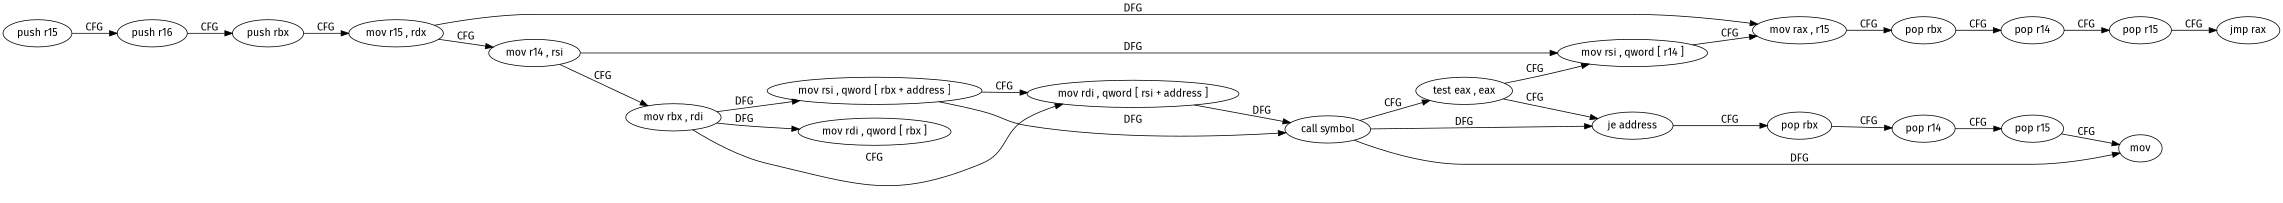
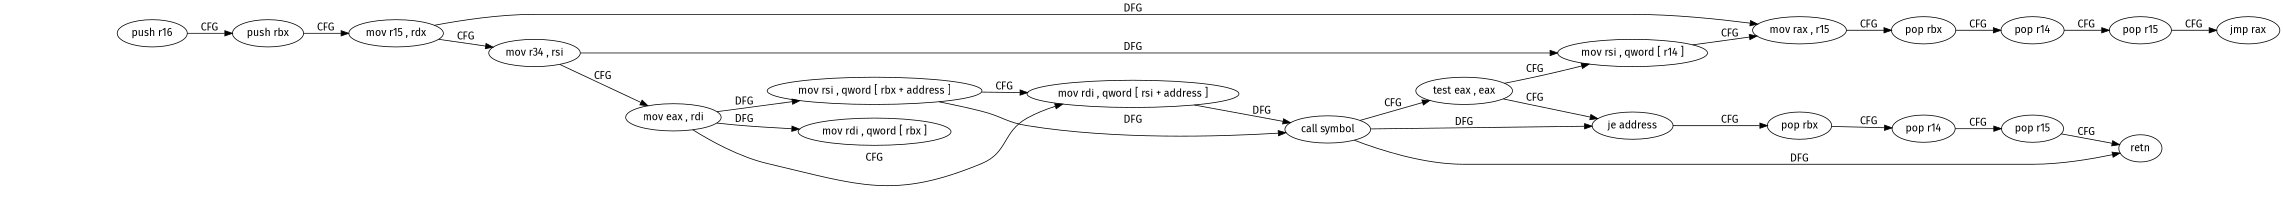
(37, 33) -> none
(535, 53) -> (535, 53)
(673, 117) -> (673, 117)
(2140, 148) -> (2140, 148)
